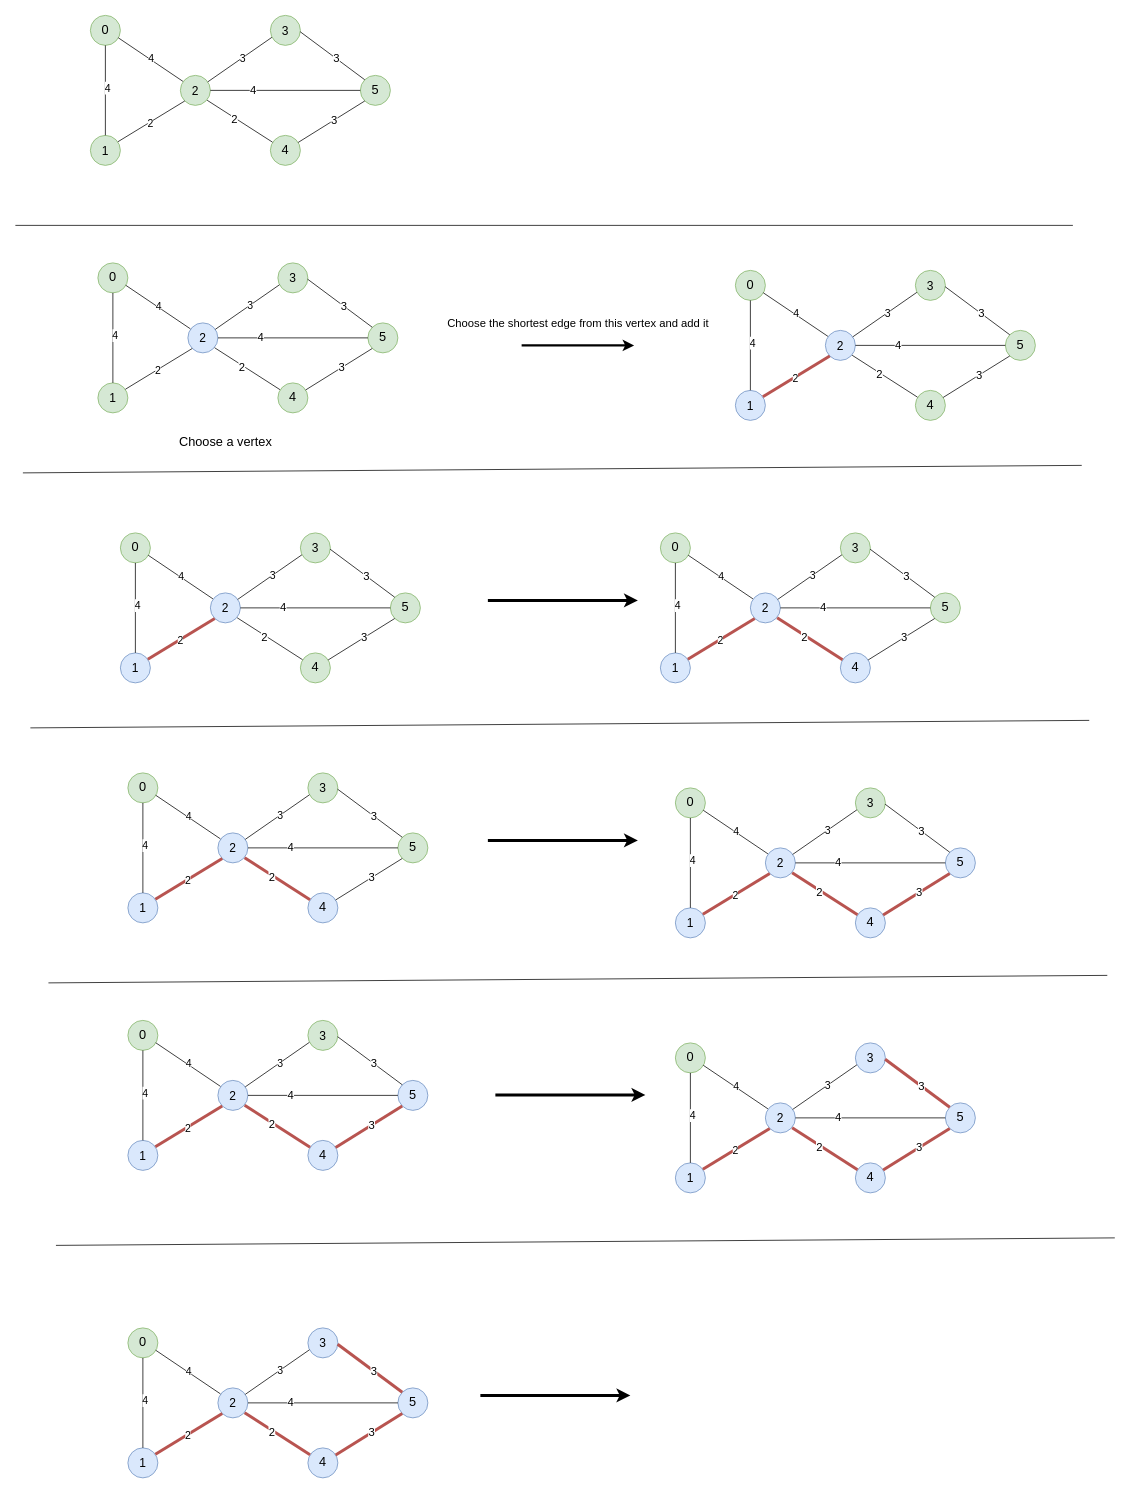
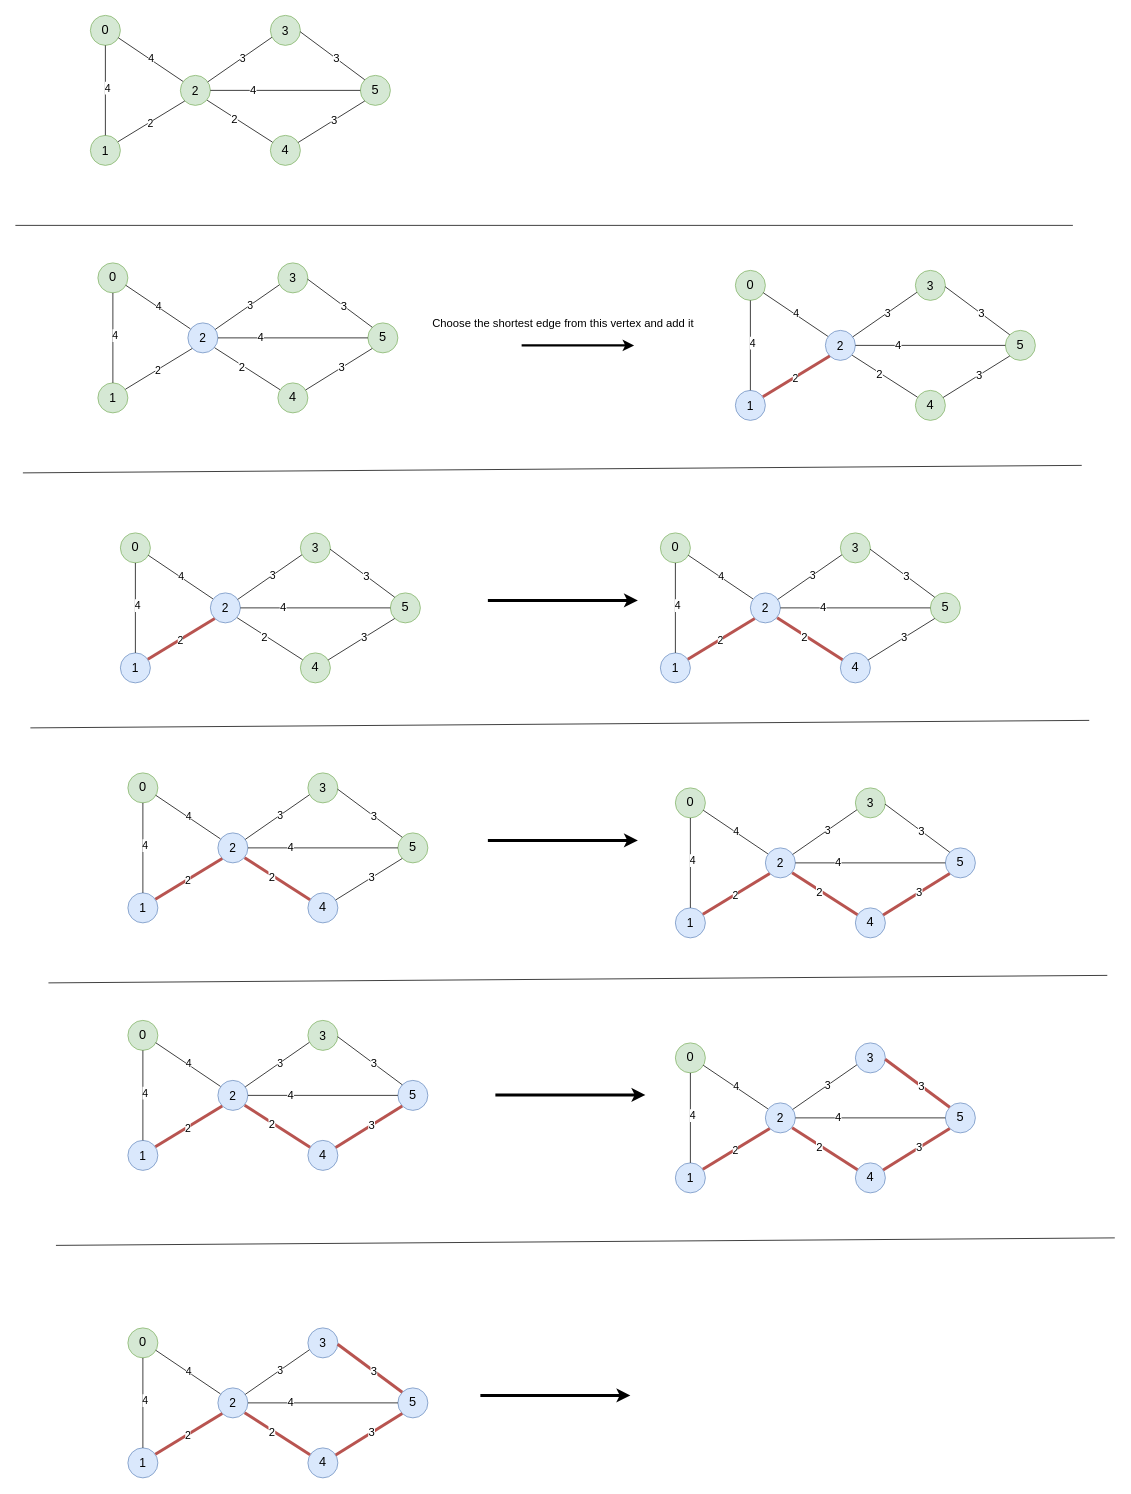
(578, 323) -> (563, 323)
(225, 443) -> none
